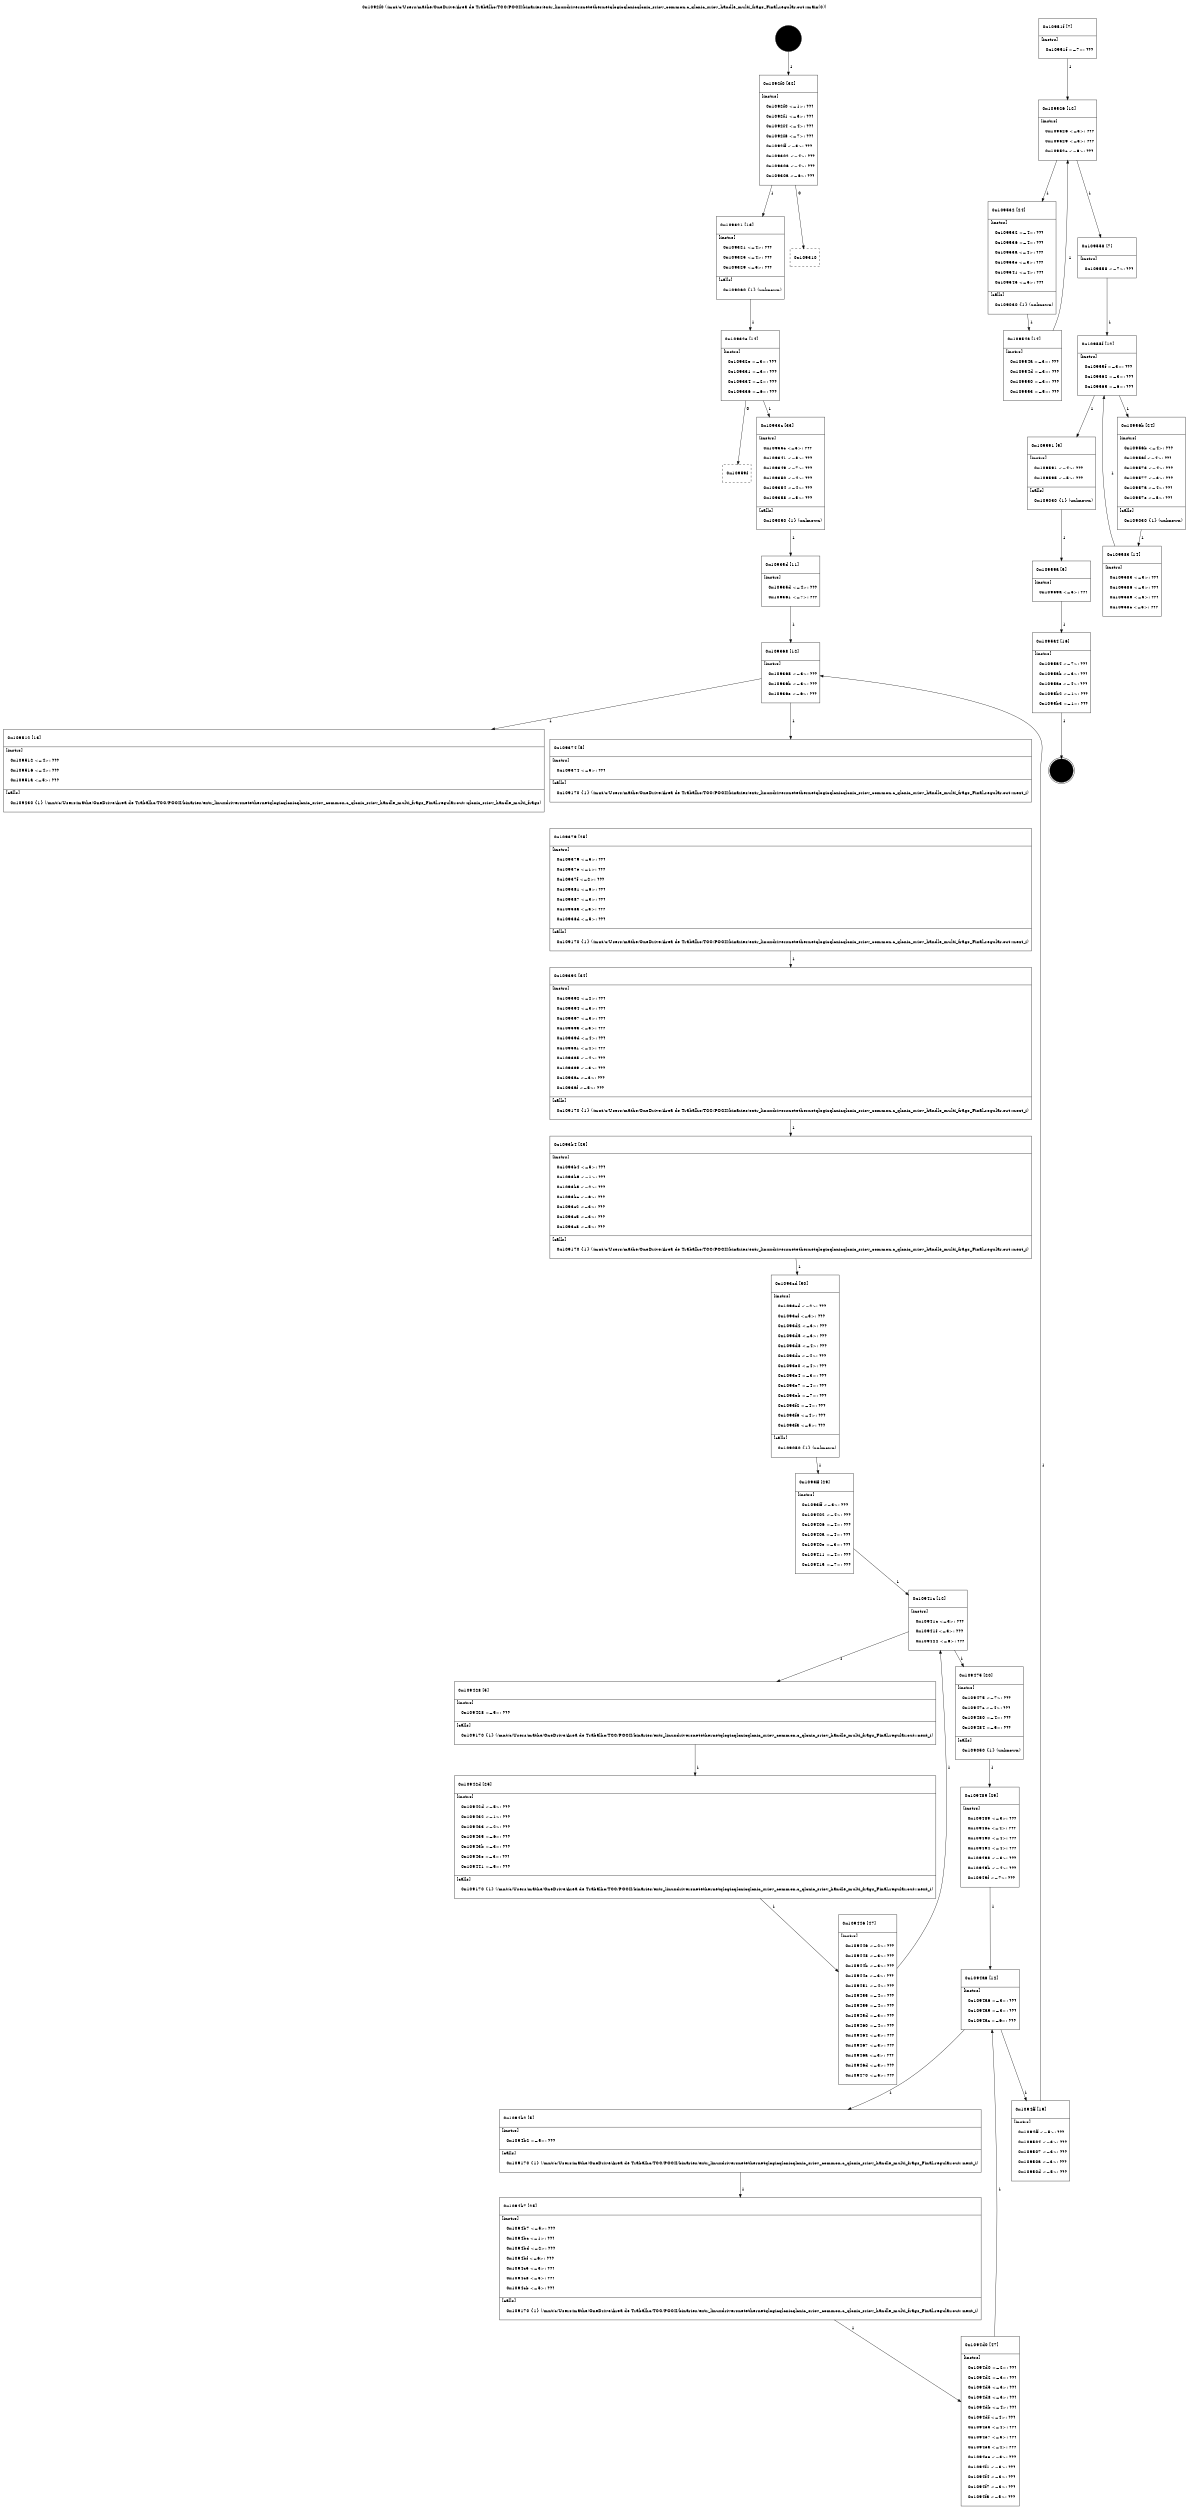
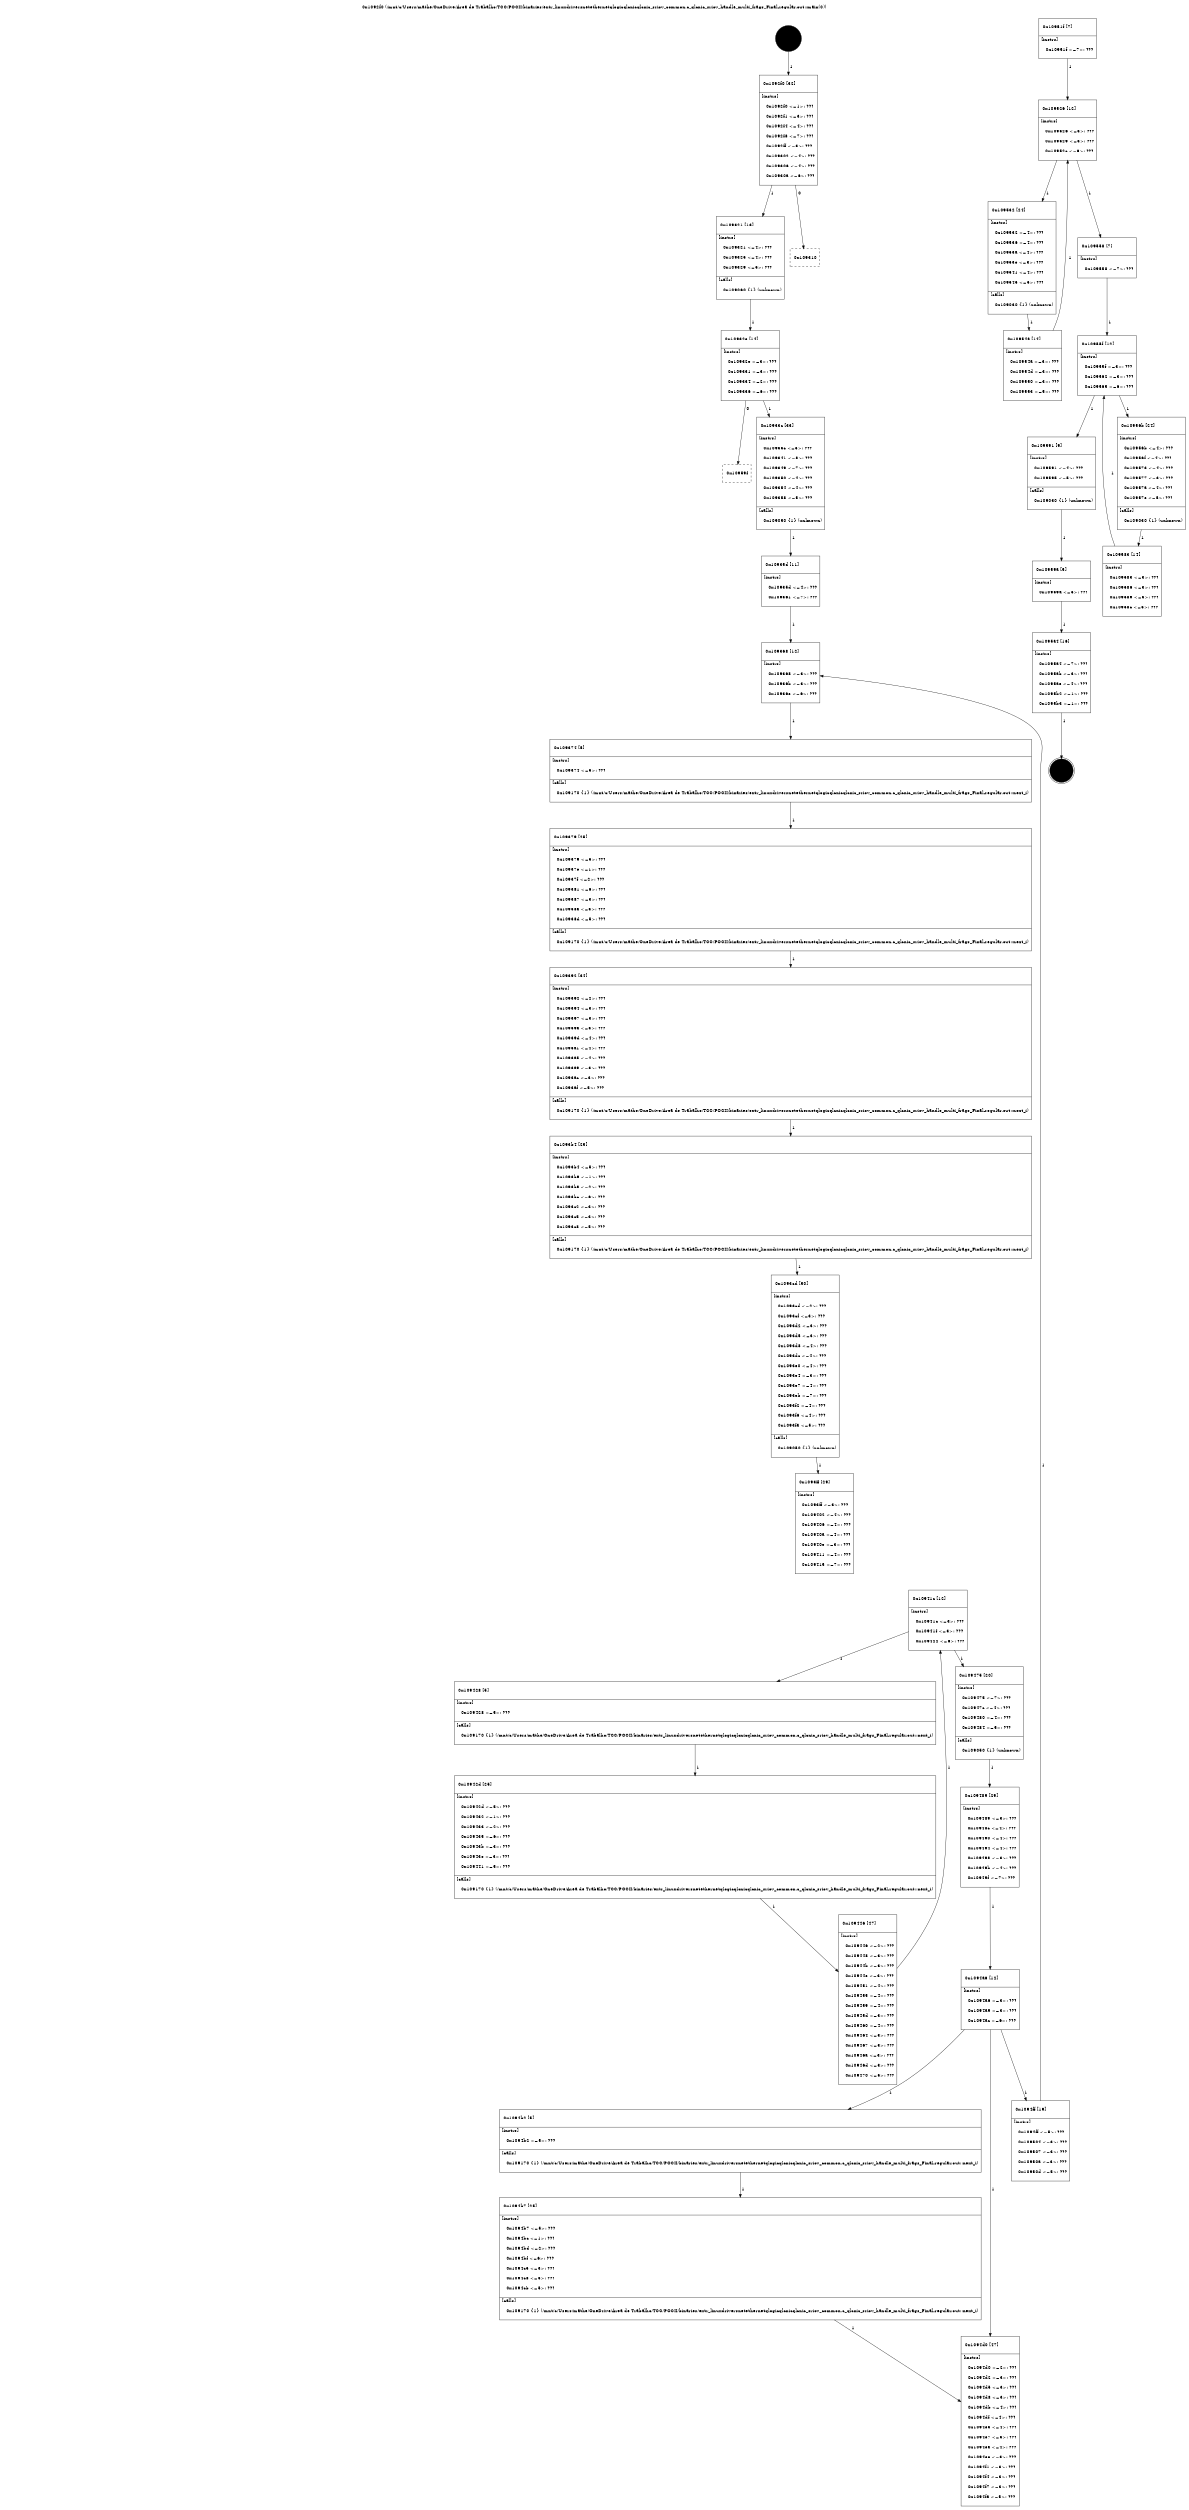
(274, 771) -> none
none -> (791, 814)
(880, 1571) -> none
(997, 2185) -> (990, 2181)
